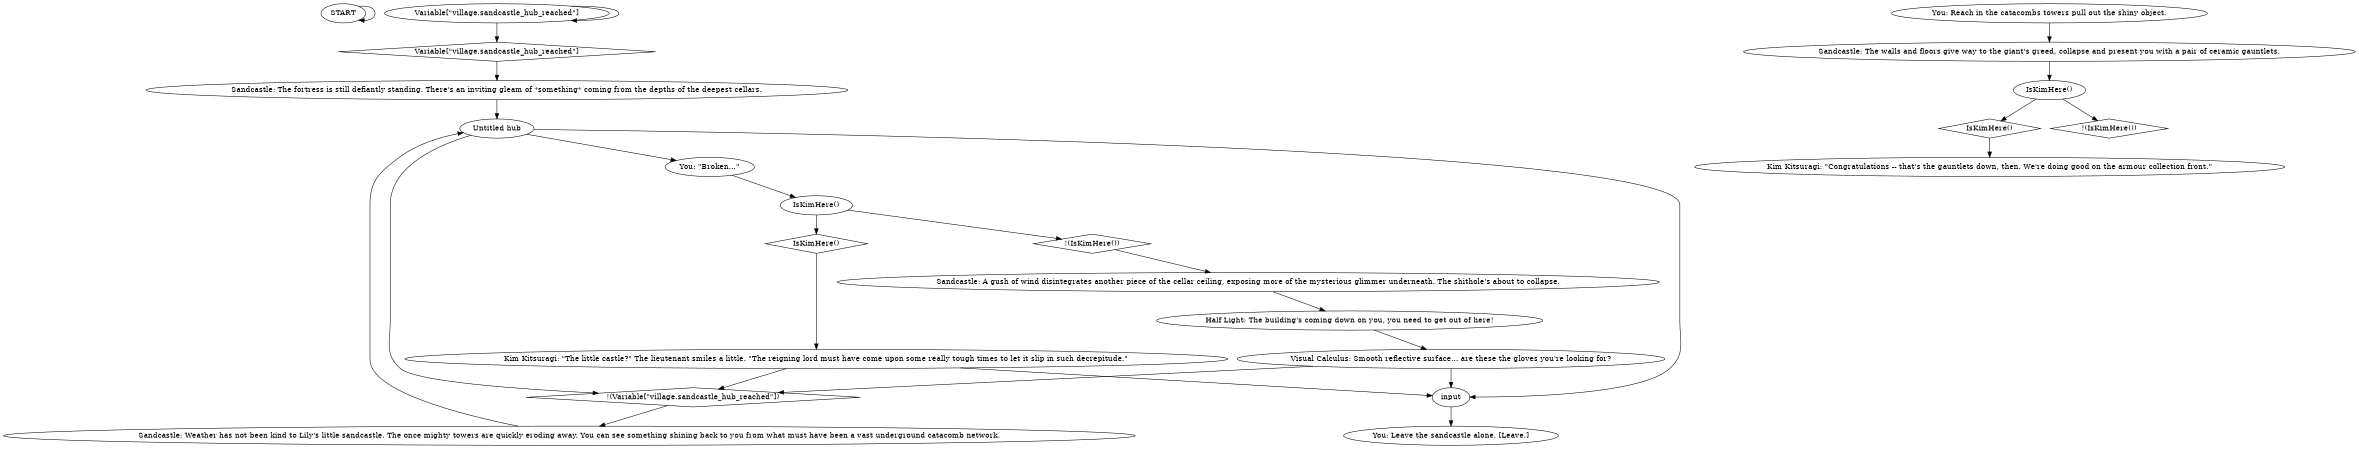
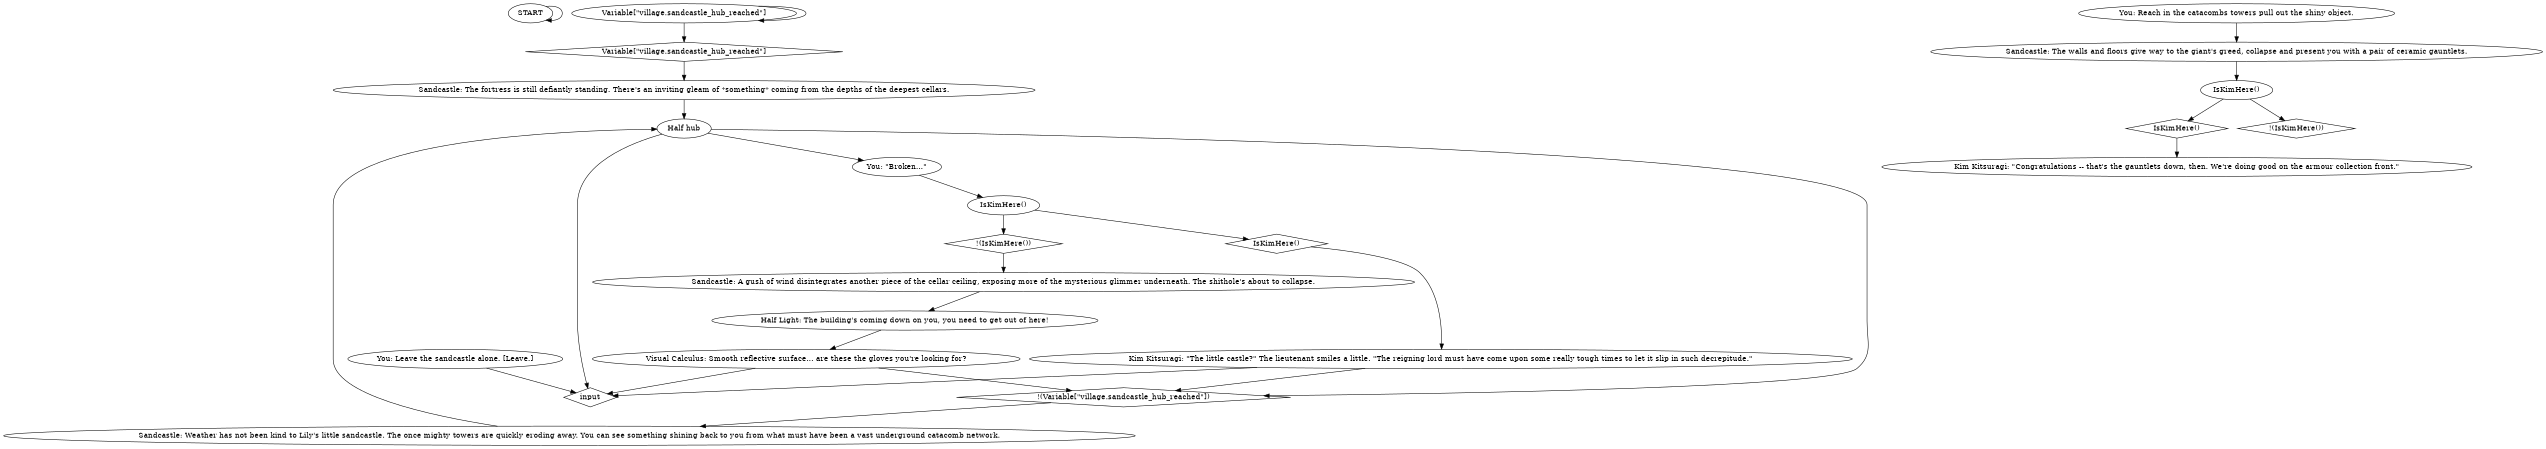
(497, 129) -> (684, 129)
(1451, 397) -> (590, 397)
(1451, 414) -> (529, 380)
